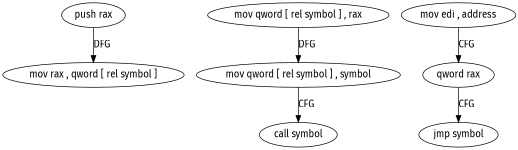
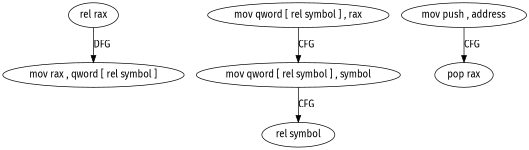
(93, 15) -> (93, 15)
(459, 15) -> (464, 15)
(307, 45) -> (307, 45)
(459, 75) -> (464, 75)
(298, 135) -> (298, 135)
(459, 135) -> none
